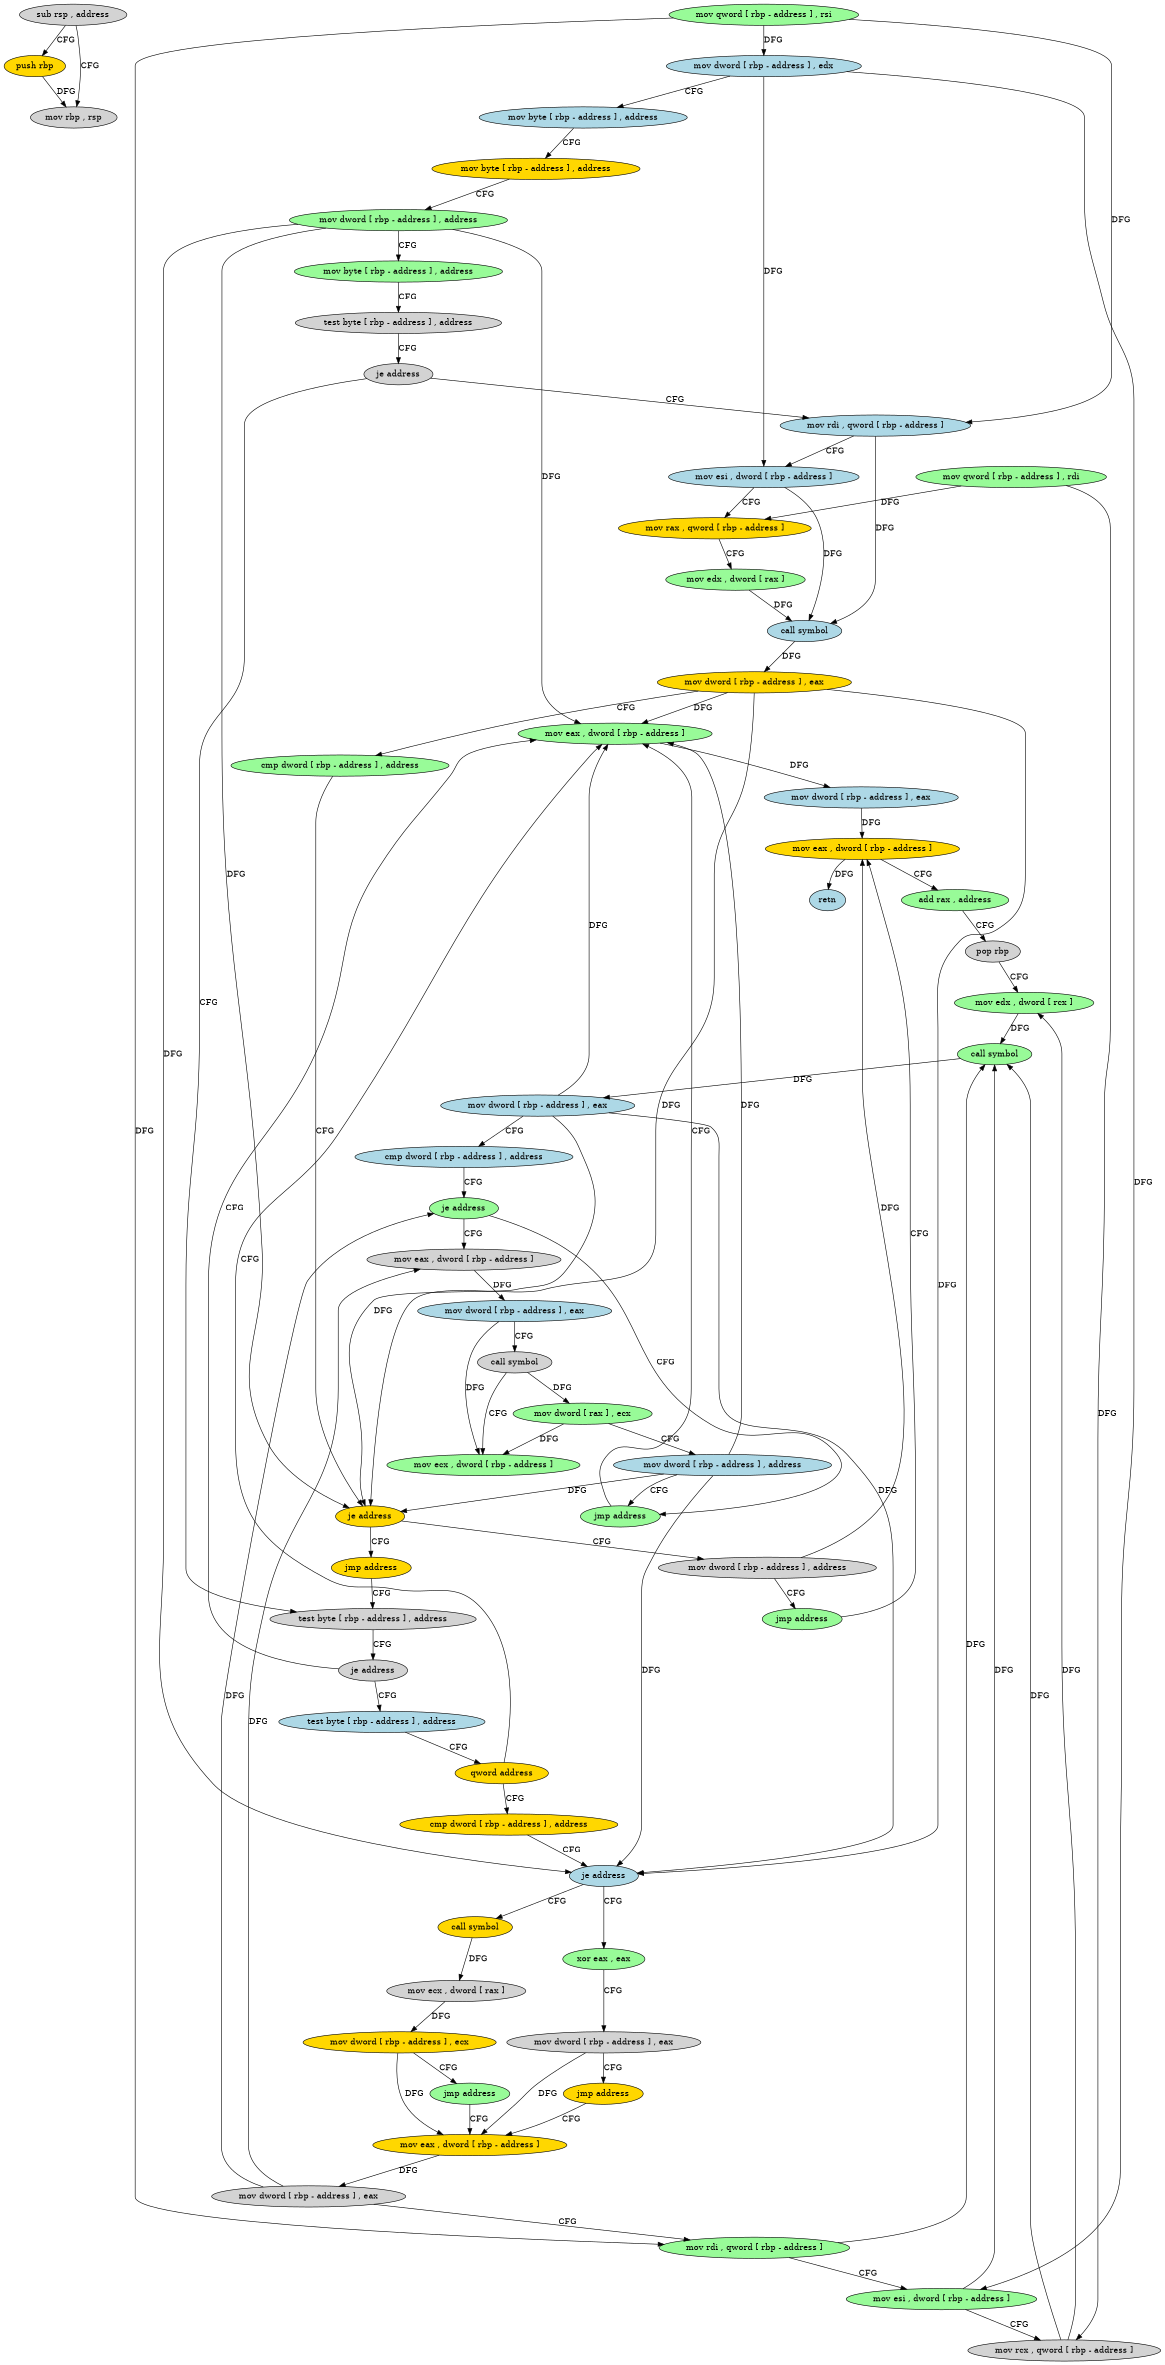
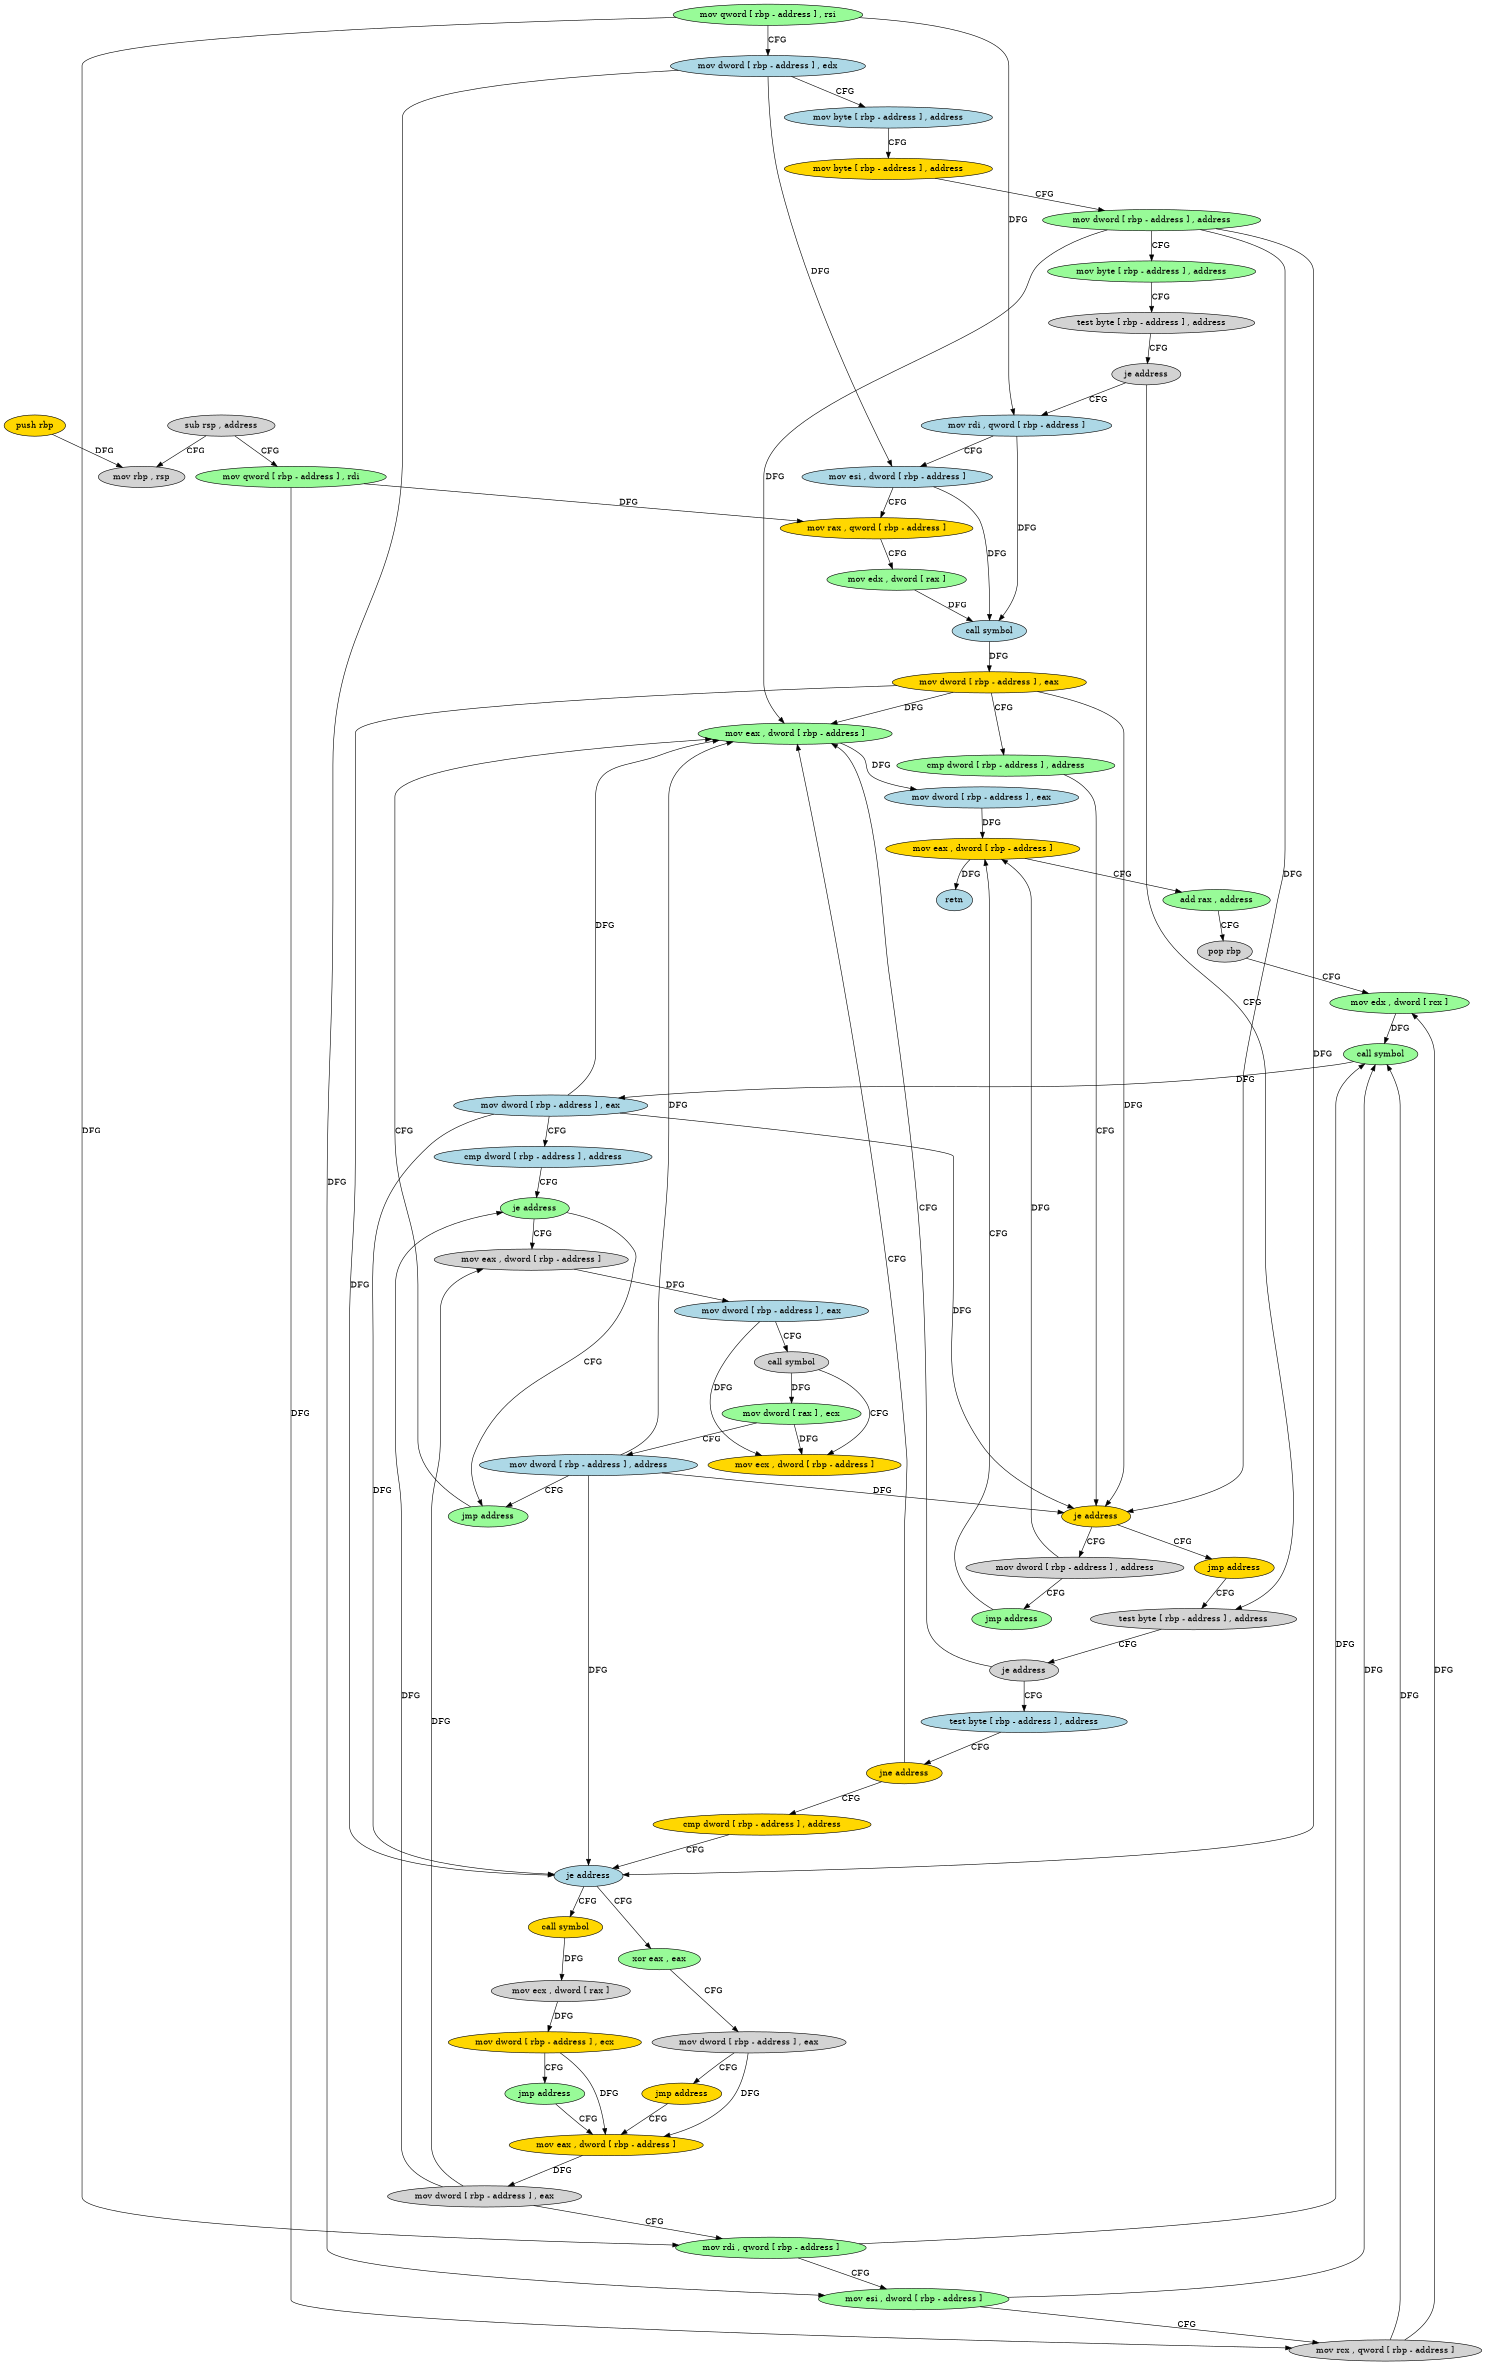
(56, 38) -> (254, 449)
(774, 40) -> (777, 40)
(483, 1465) -> (805, 1465)
(502, 1773) -> (904, 1773)
